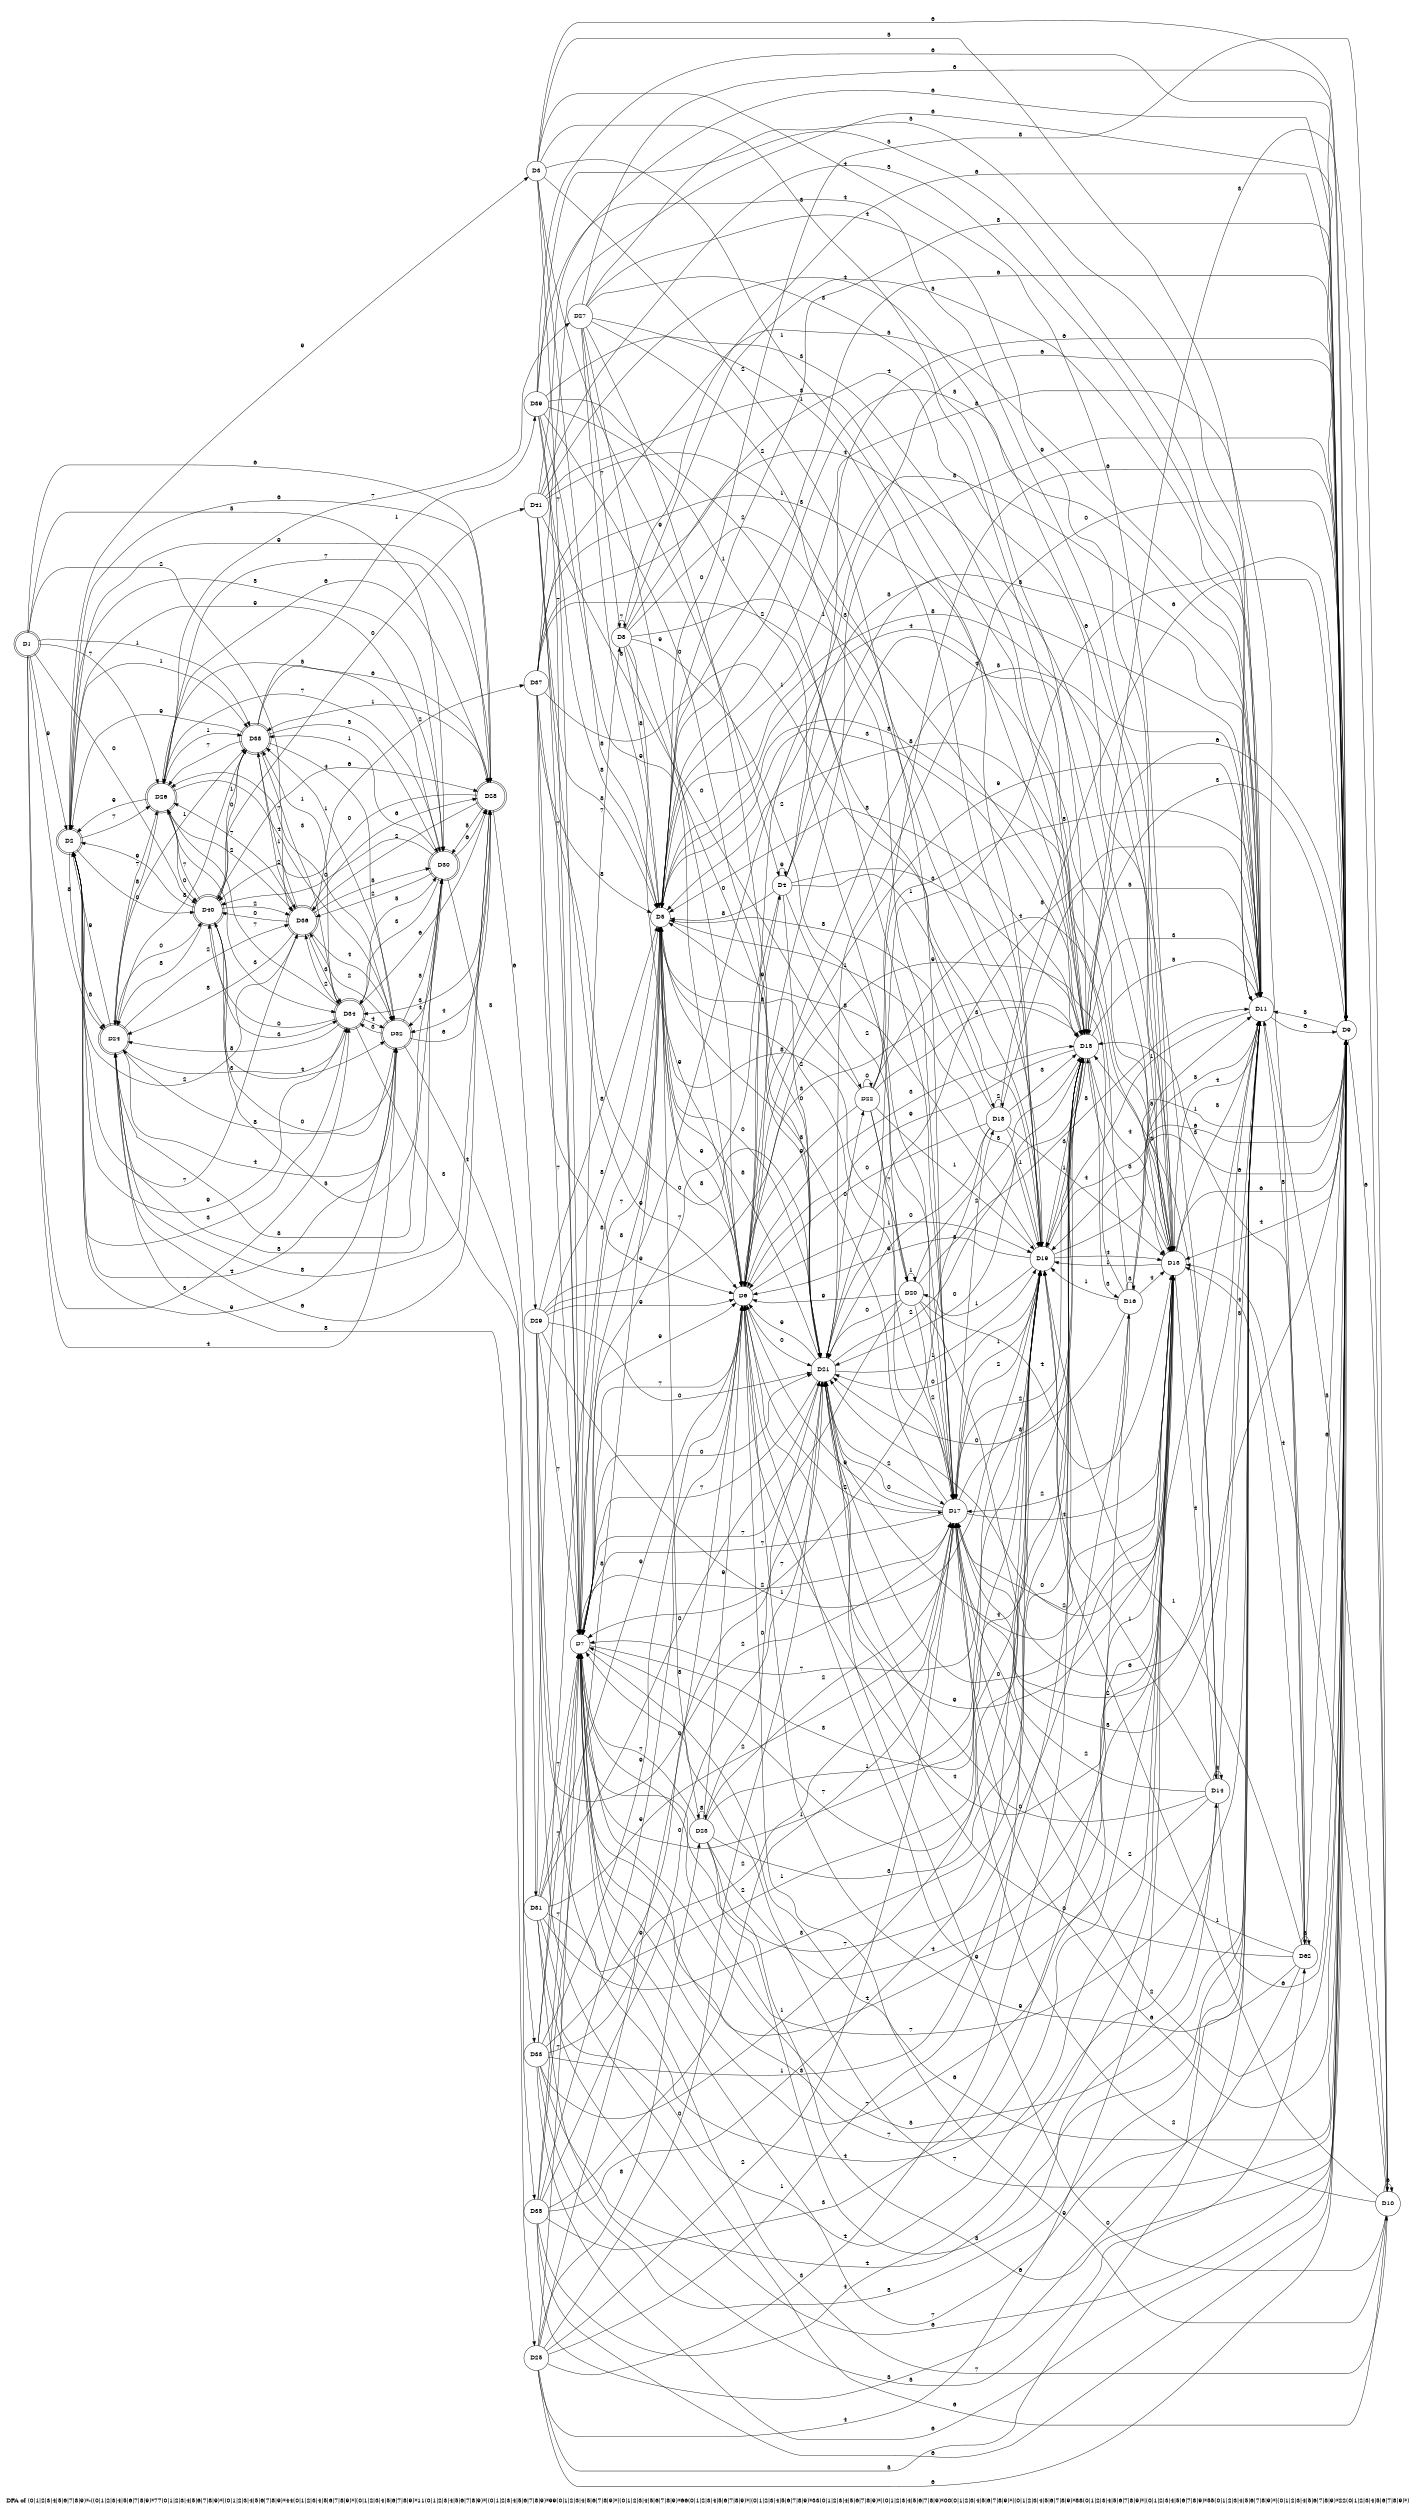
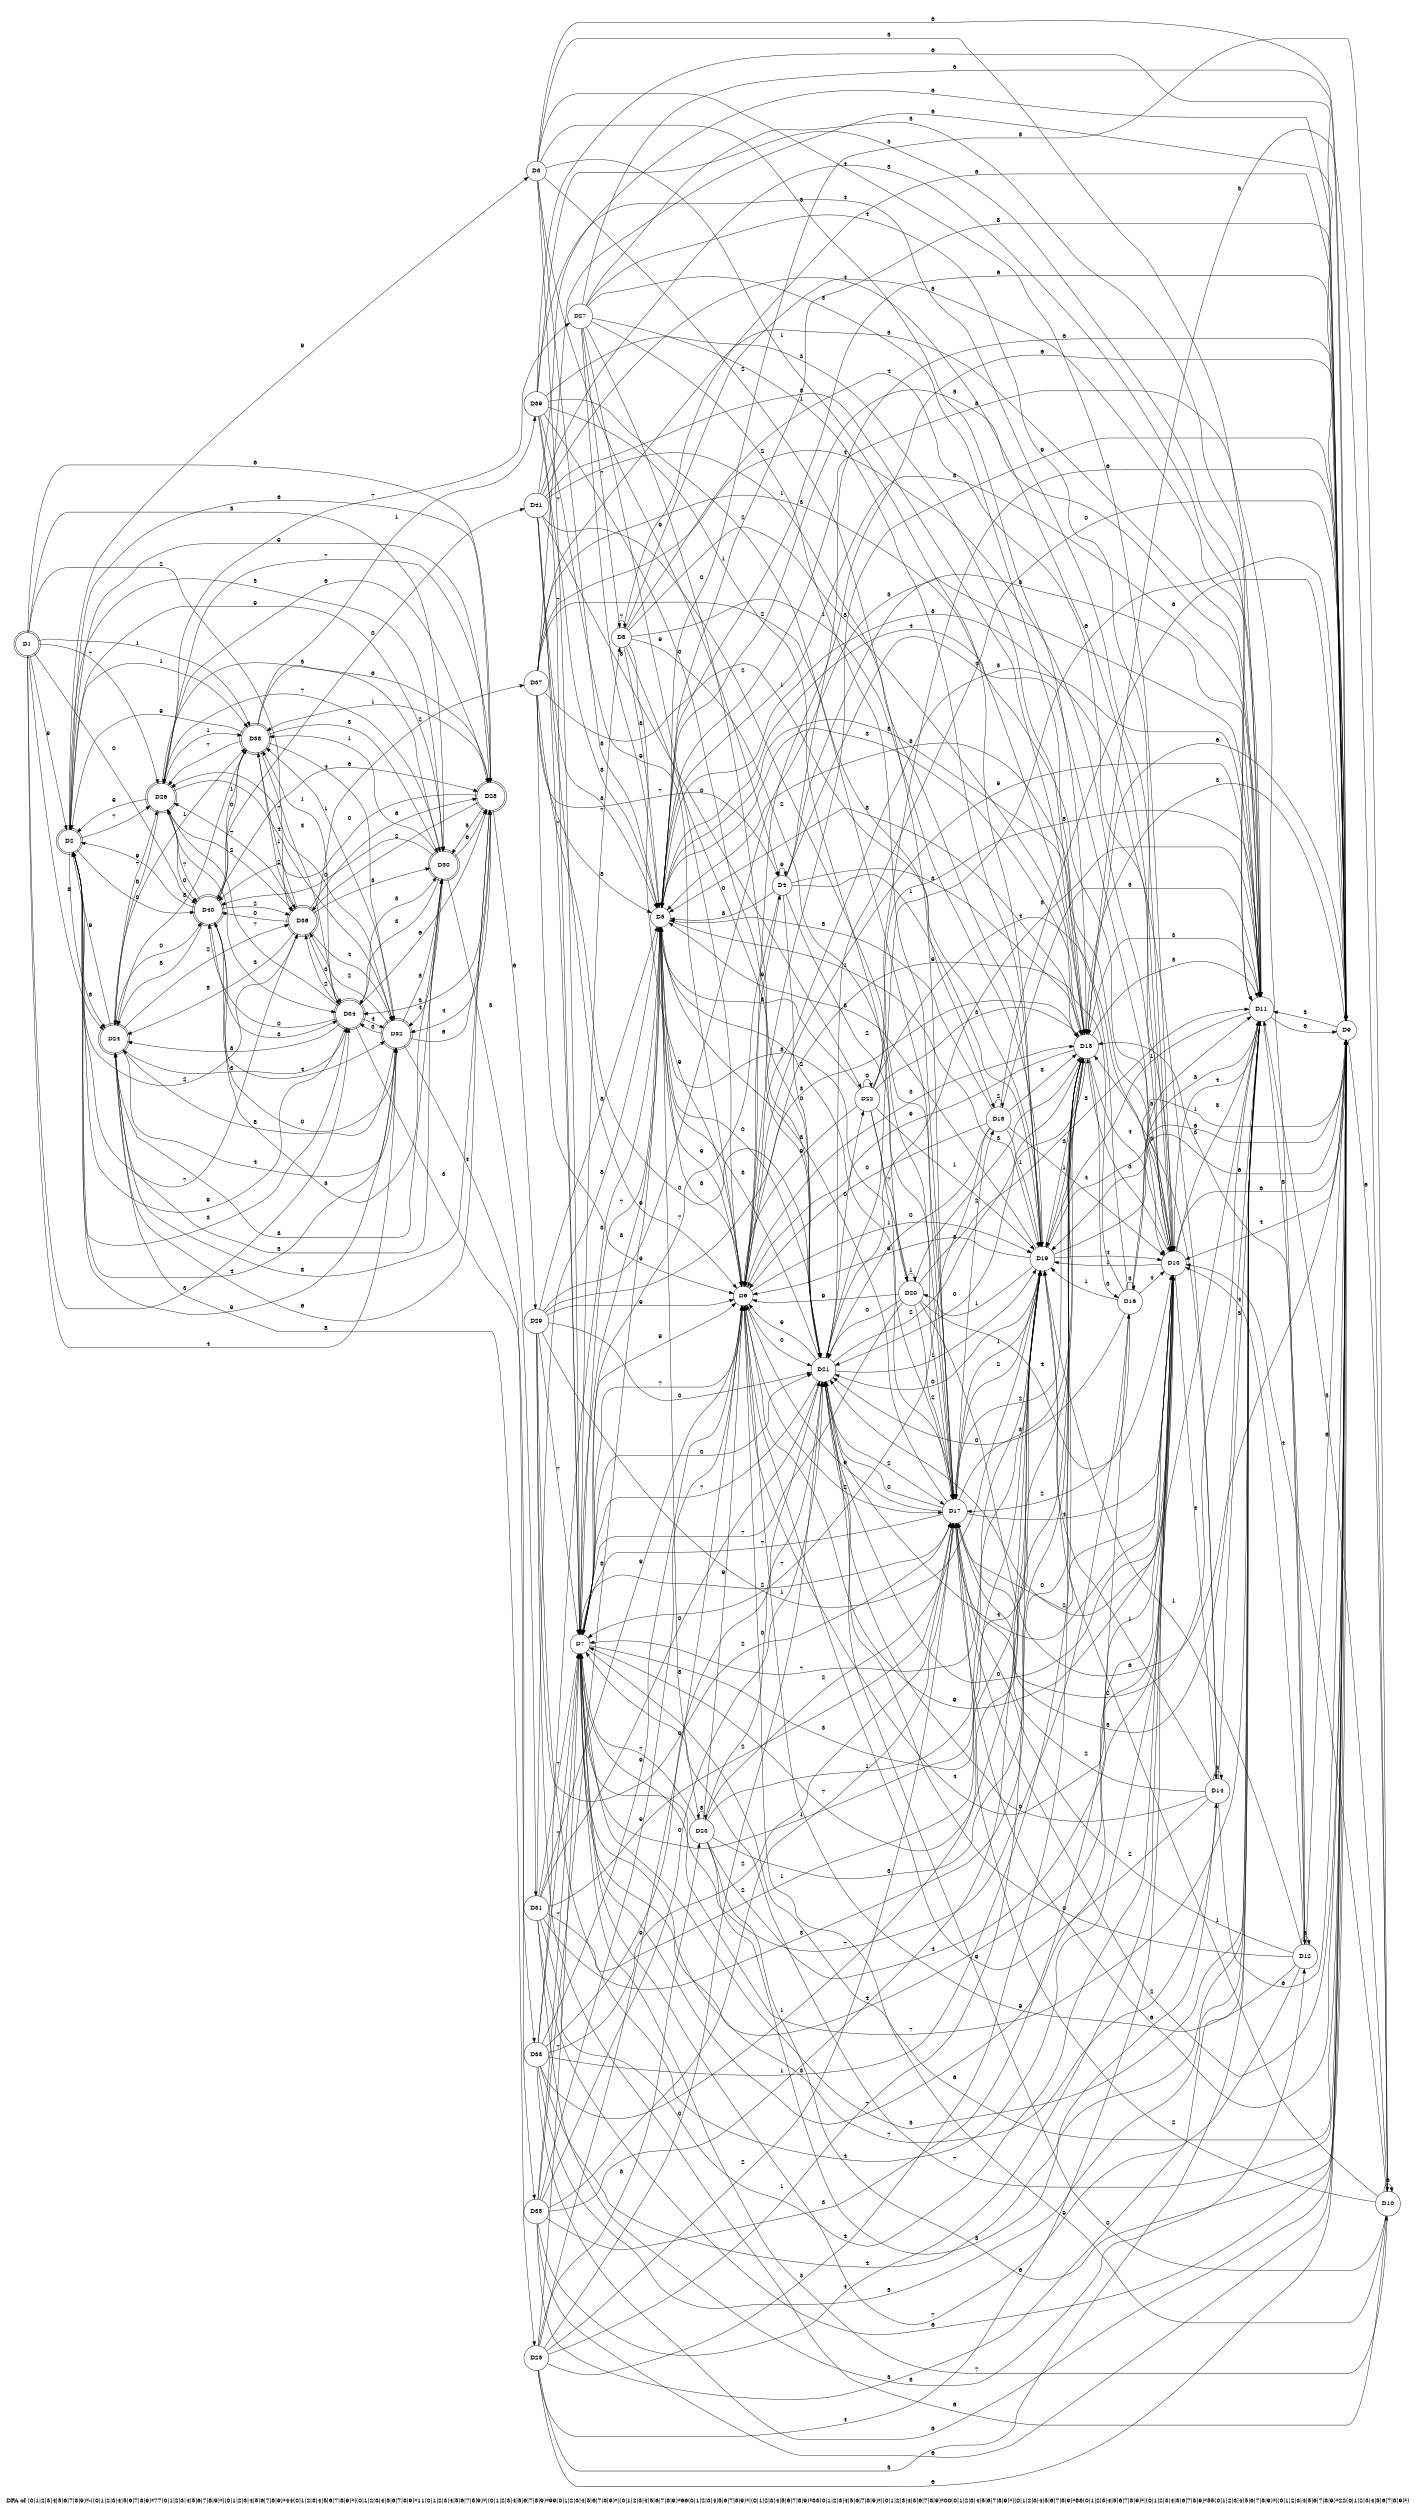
(377, 896) -> none
none -> (871, 975)
(556, 1163) -> (622, 803)
(1305, 1957) -> (1305, 1957)
